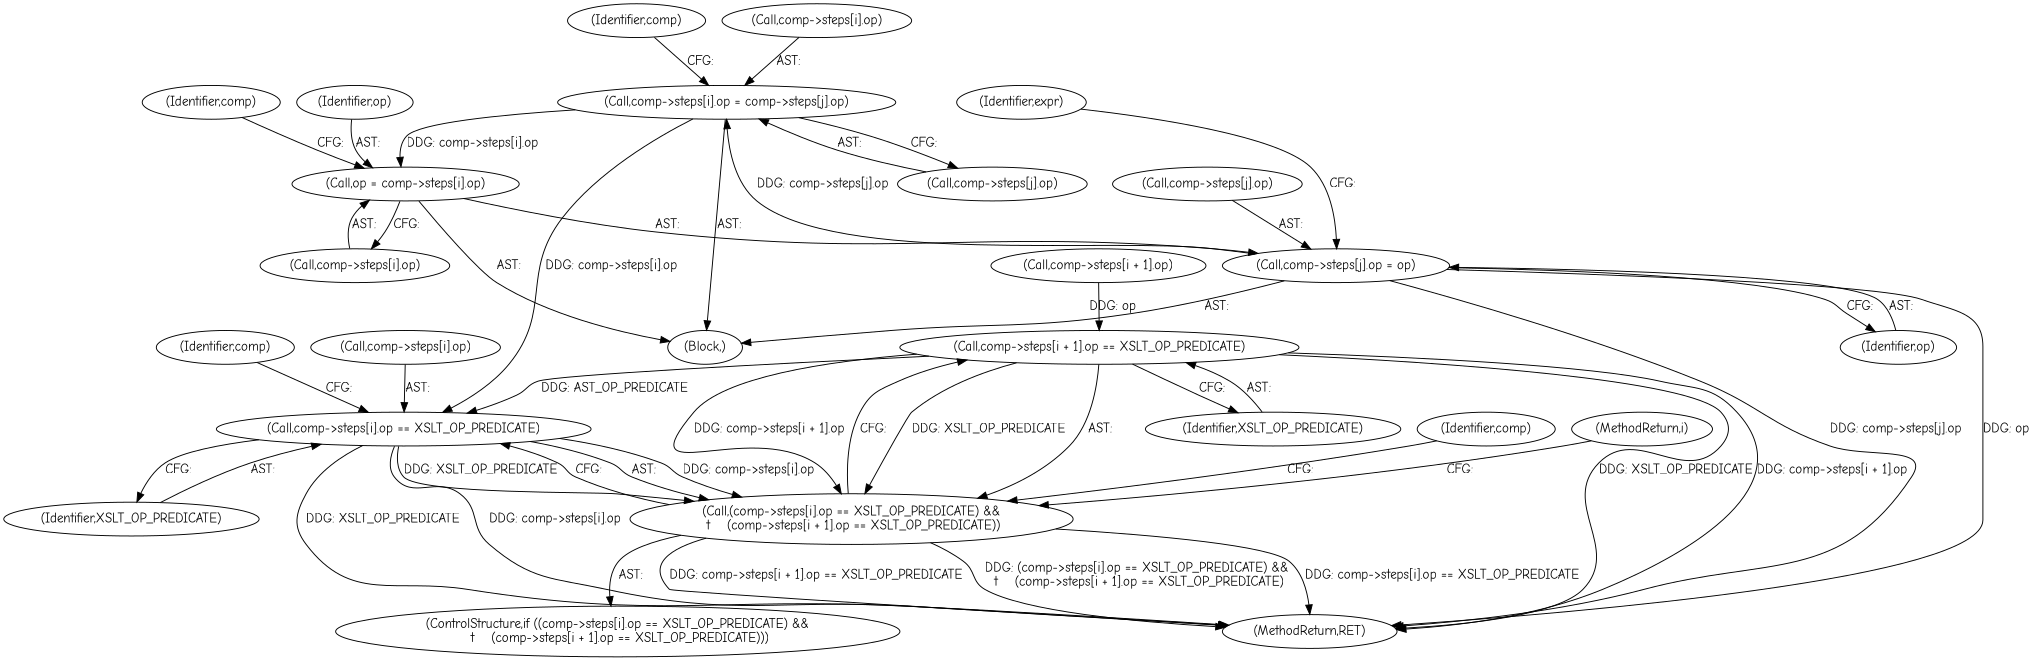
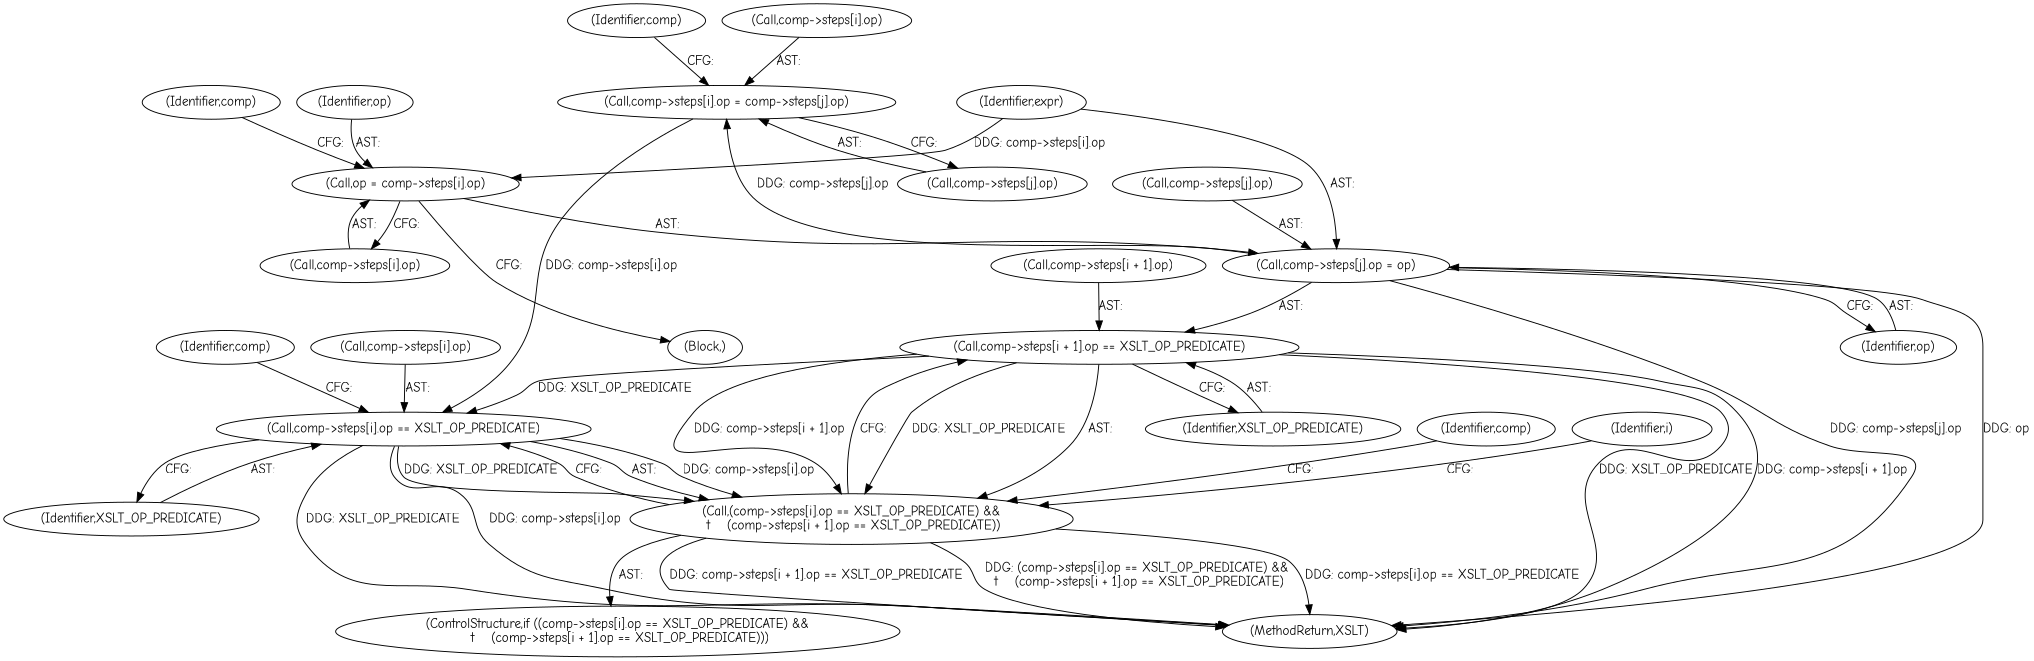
(478, 118) -> (766, 164)
(1345, 184) -> (1345, 184)
(716, 220) -> none
(511, 266) -> (511, 266)
(1113, 307) -> (1113, 307)
(1019, 324) -> (1255, 311)
(615, 388) -> (615, 388)
(1642, 429) -> (1642, 429)
(1310, 632) -> (1310, 632)
